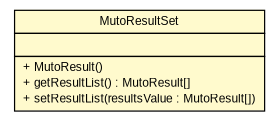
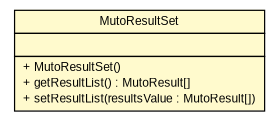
(63, 67) -> (72, 67)
